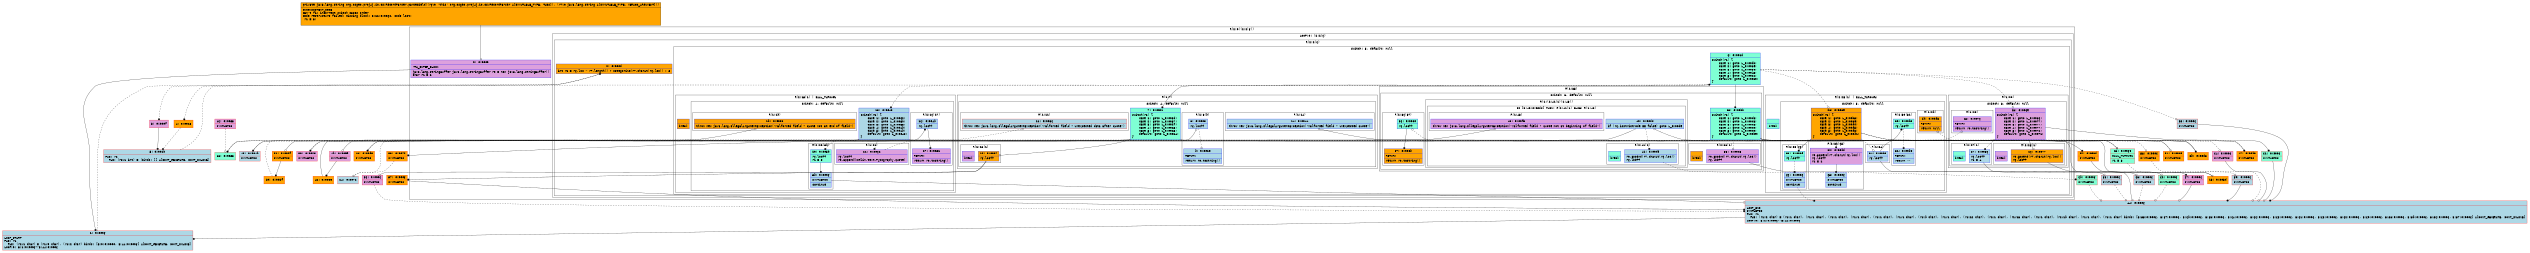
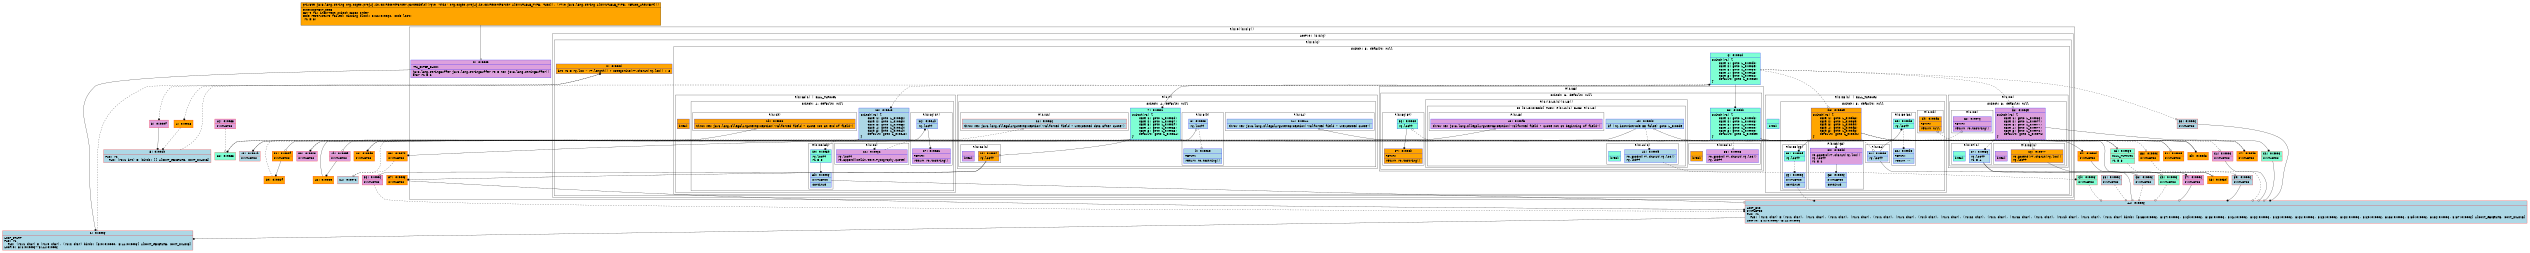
(1984, 140) -> (2083, 172)
(1881, 172) -> none
